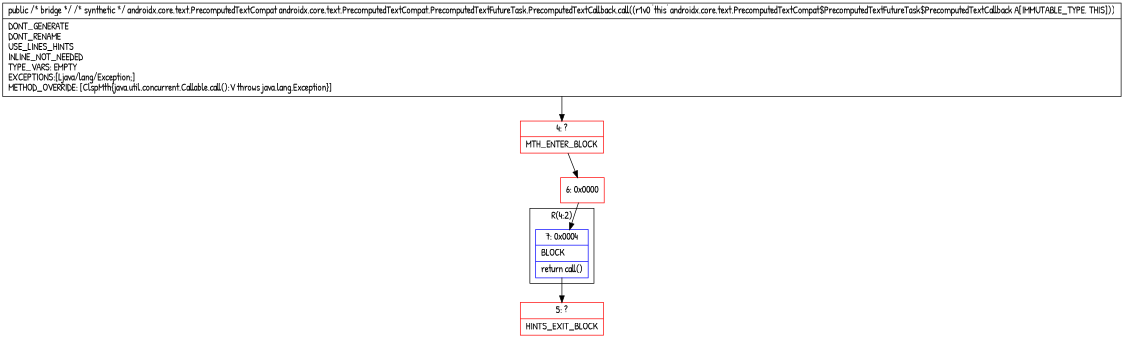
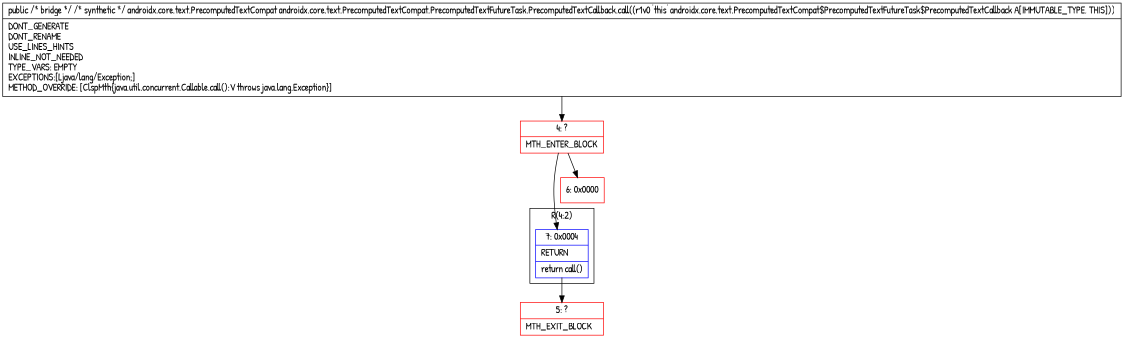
(575, 213) -> (554, 188)
(553, 253) -> (555, 253)
(562, 327) -> (559, 327)
